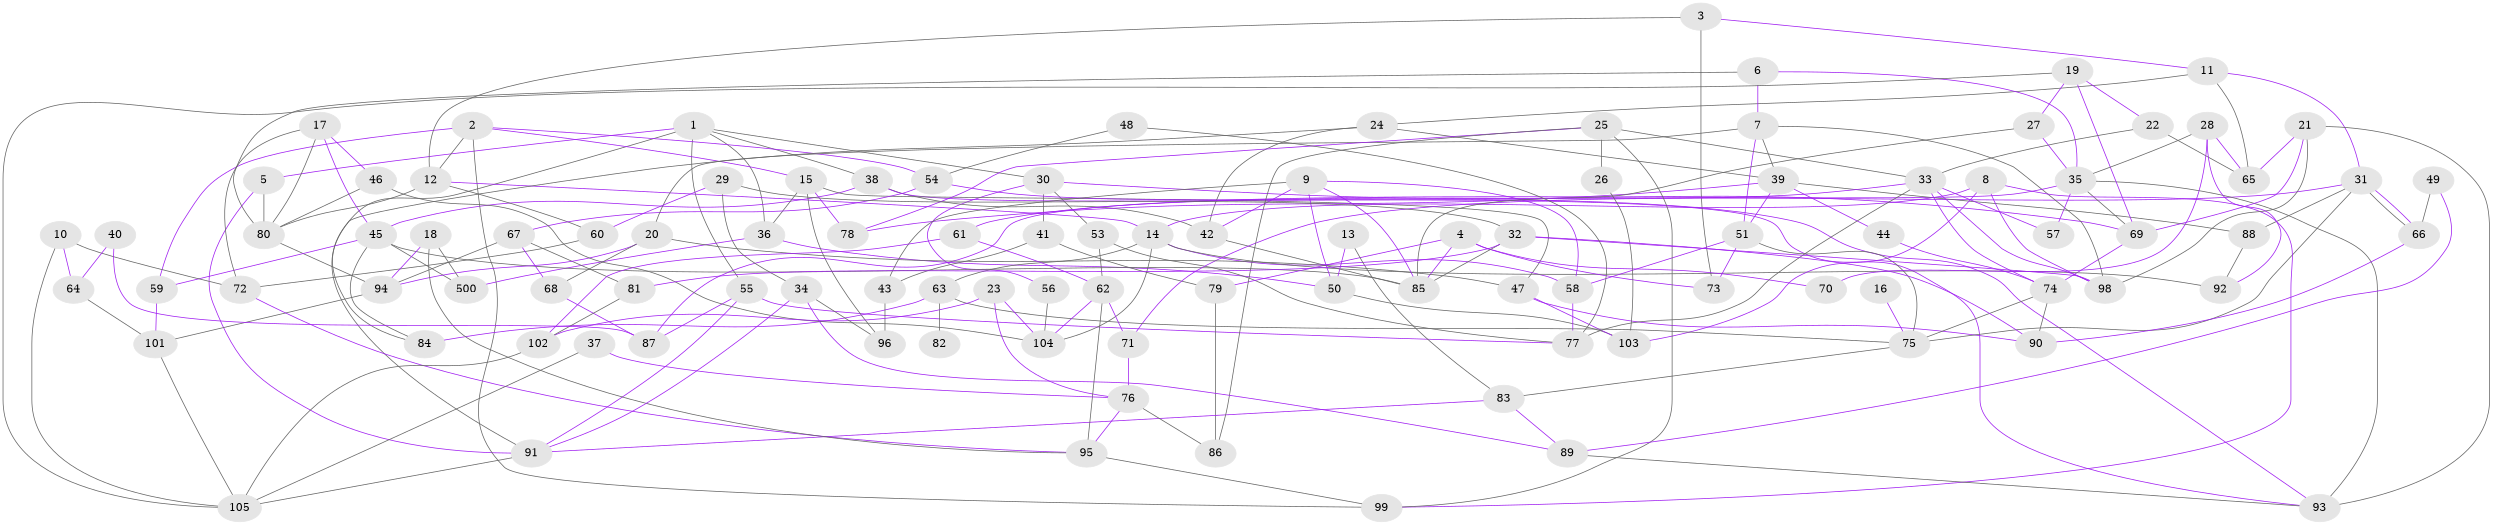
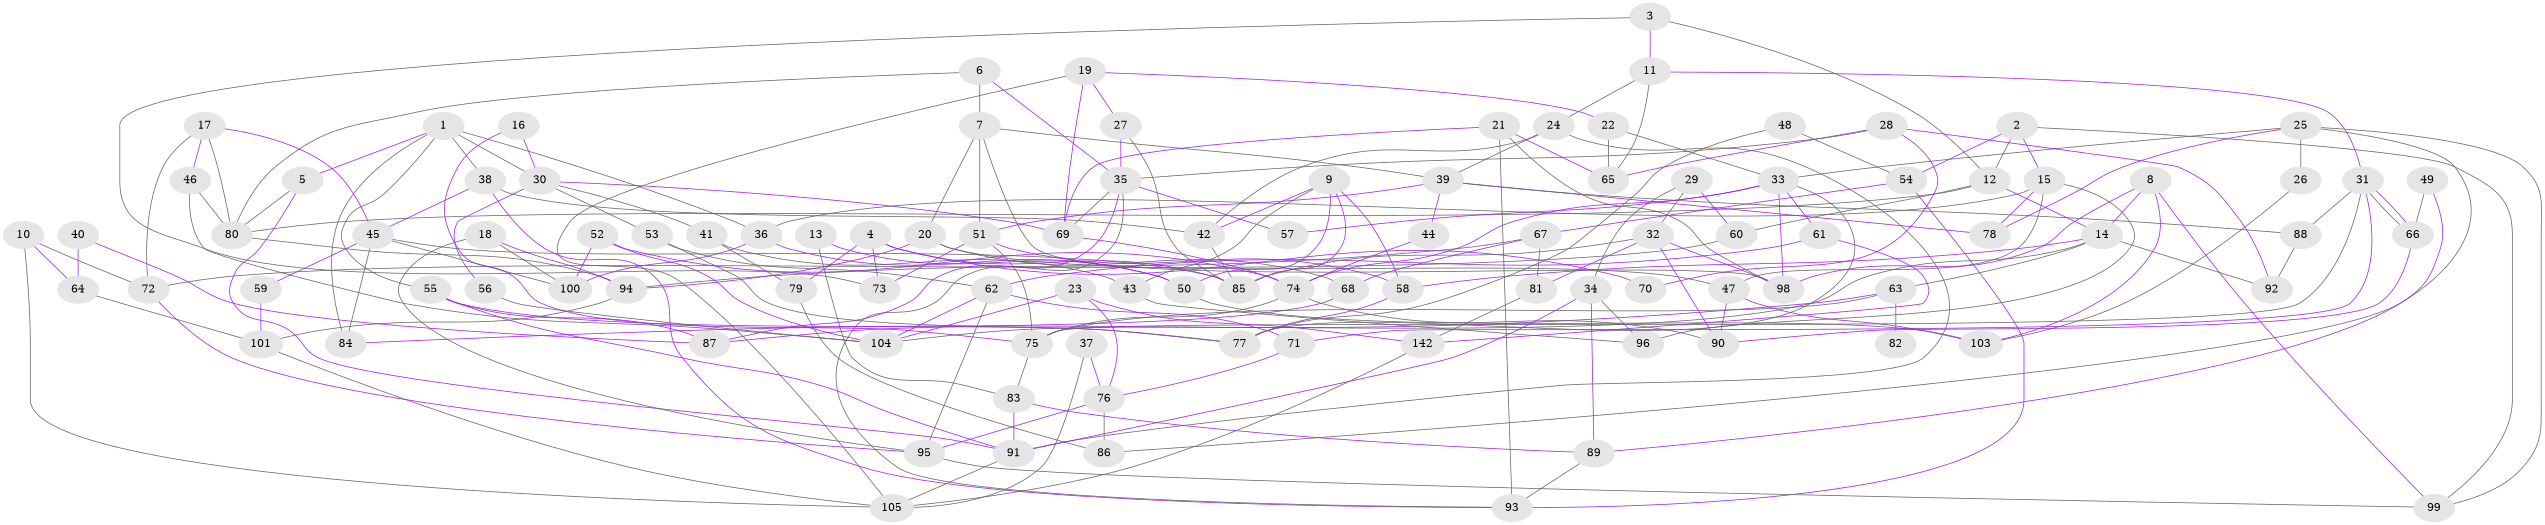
(276, 154) -> none
none -> (531, 157)
none -> (598, 235)
(466, 290) -> (570, 290)
(538, 344) -> (1423, 344)
